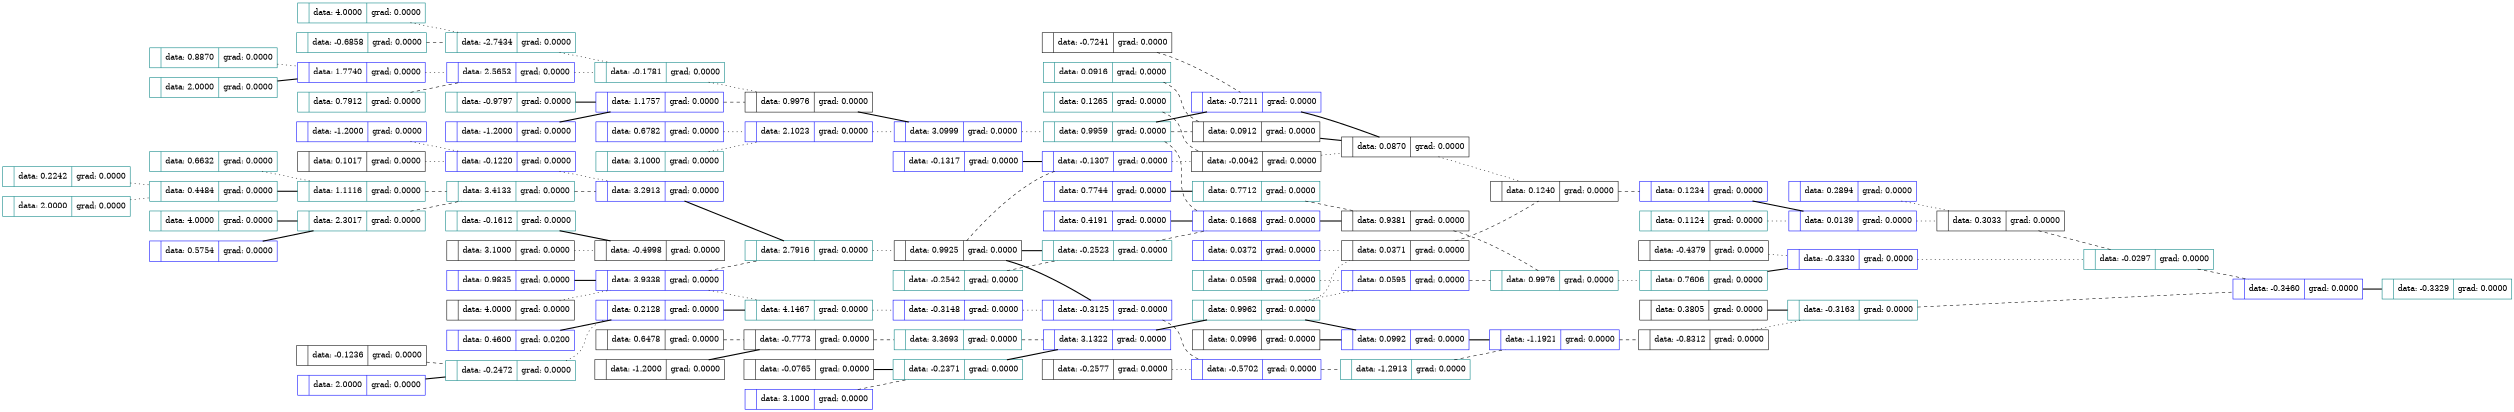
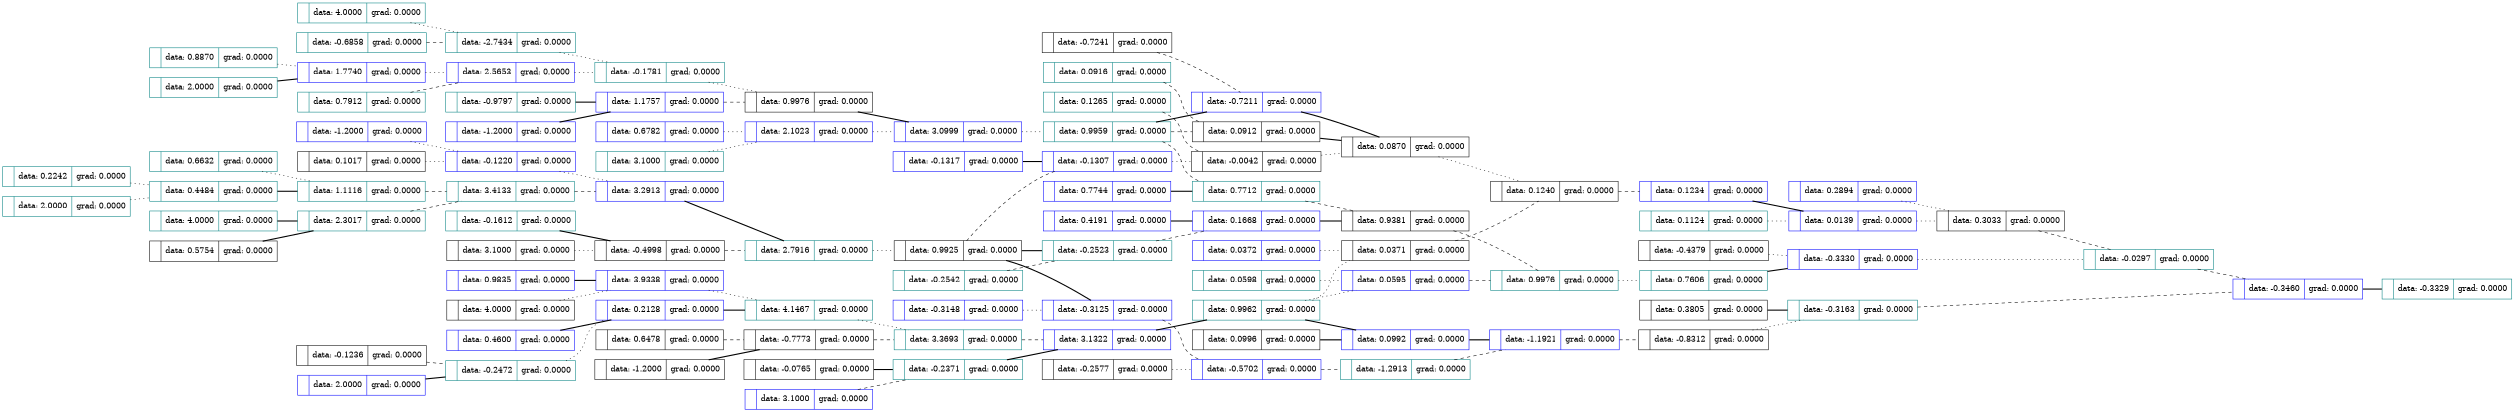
(1182, 176) -> (1180, 157)
(213, 251) -> (213, 251)
(734, 266) -> (735, 251)
(883, 310) -> (883, 325)
(545, 340) -> (545, 340)
